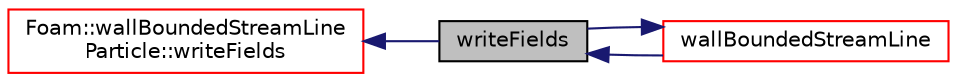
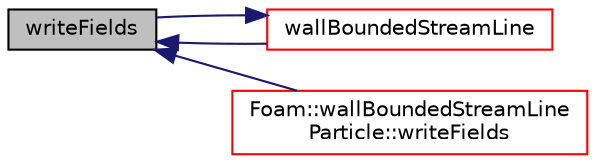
(412, 41) -> (236, 73)
